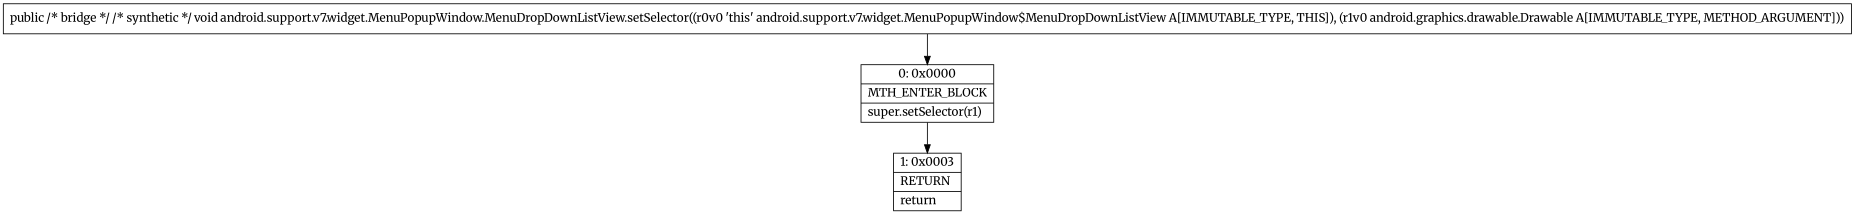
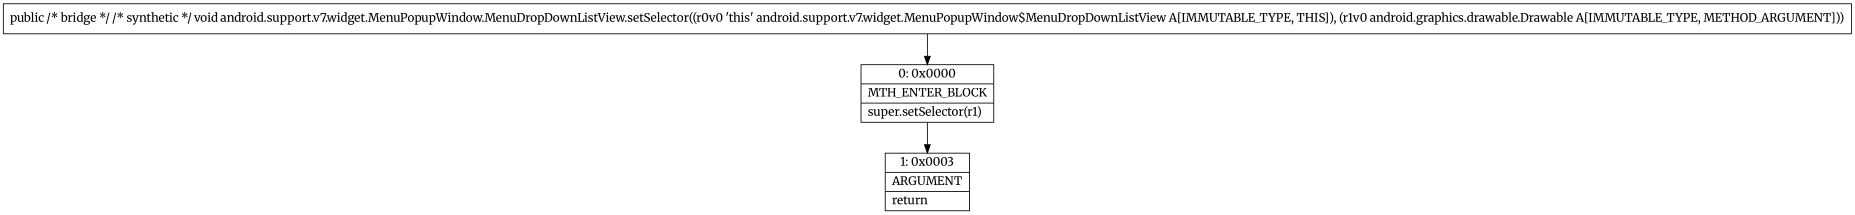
(925, 182) -> (927, 182)
